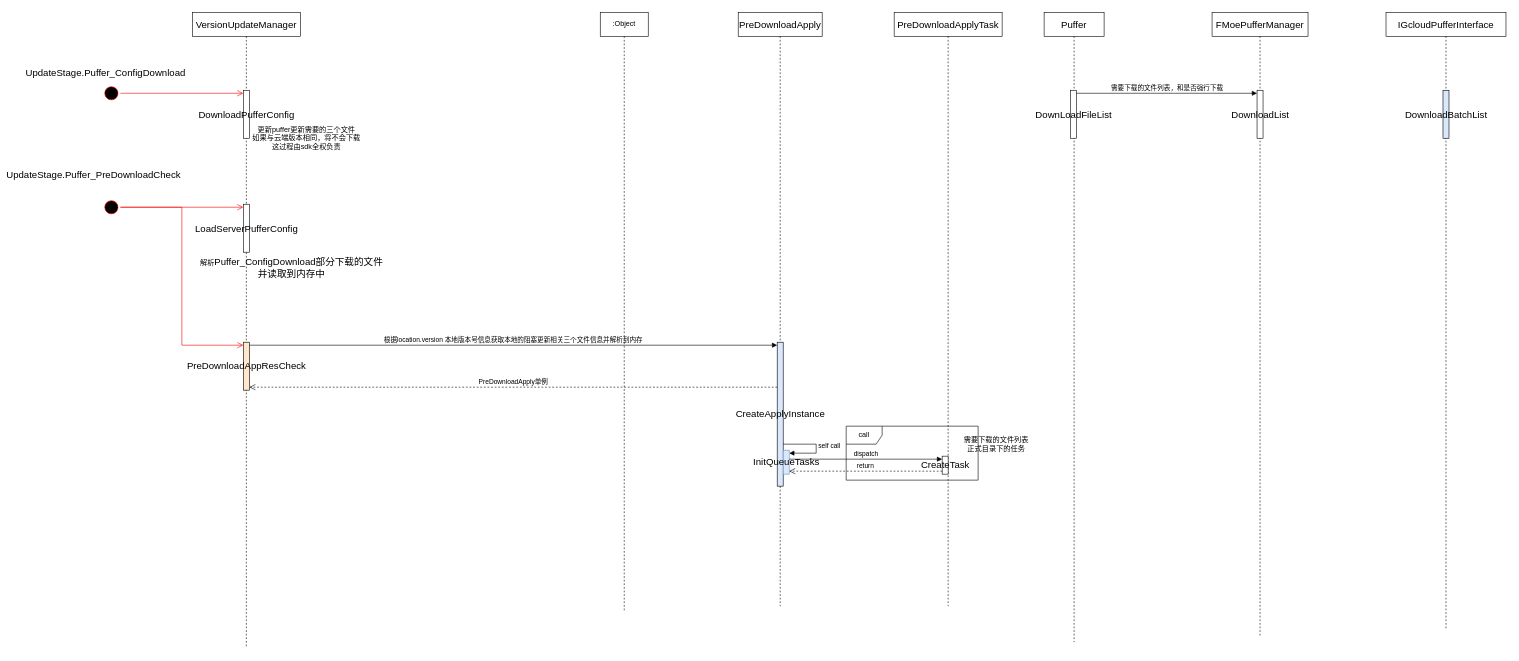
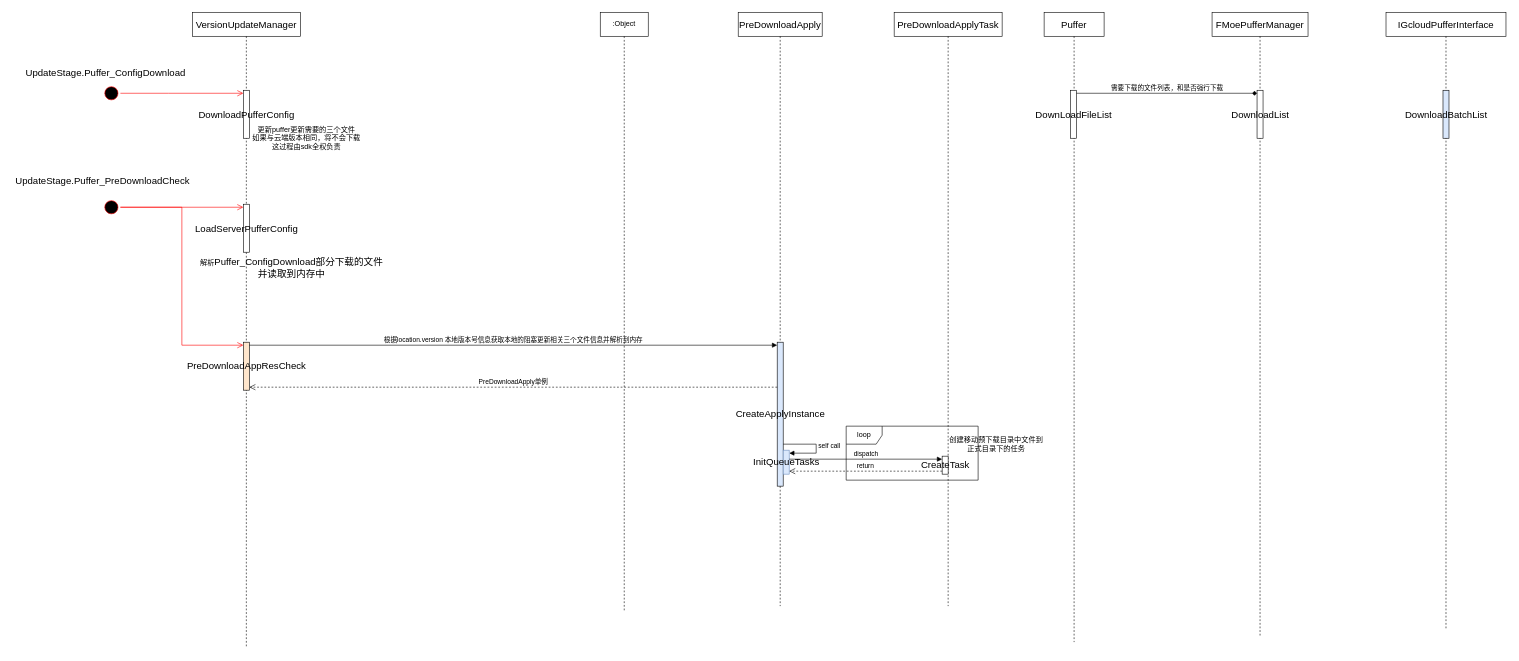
(1251, 93) -> (1251, 93)
(93, 174) -> (102, 180)
(864, 435) -> (864, 435)
(997, 444) -> (997, 444)
